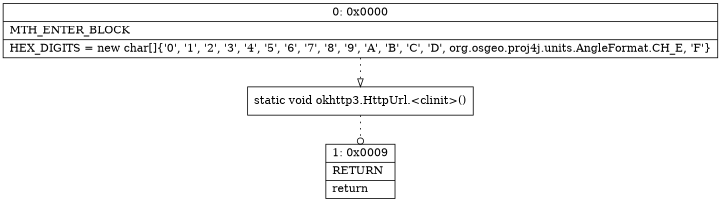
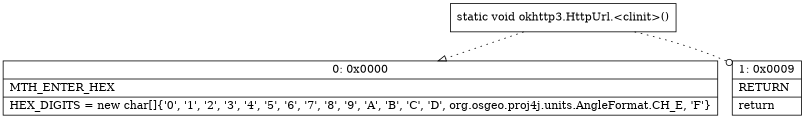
(70, 30) -> (62, 88)
(360, 68) -> (485, 45)
